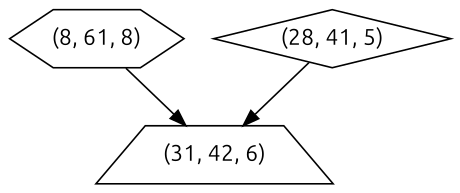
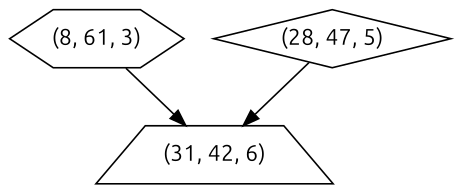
(97, 39) -> (97, 39)
(332, 39) -> (332, 39)
